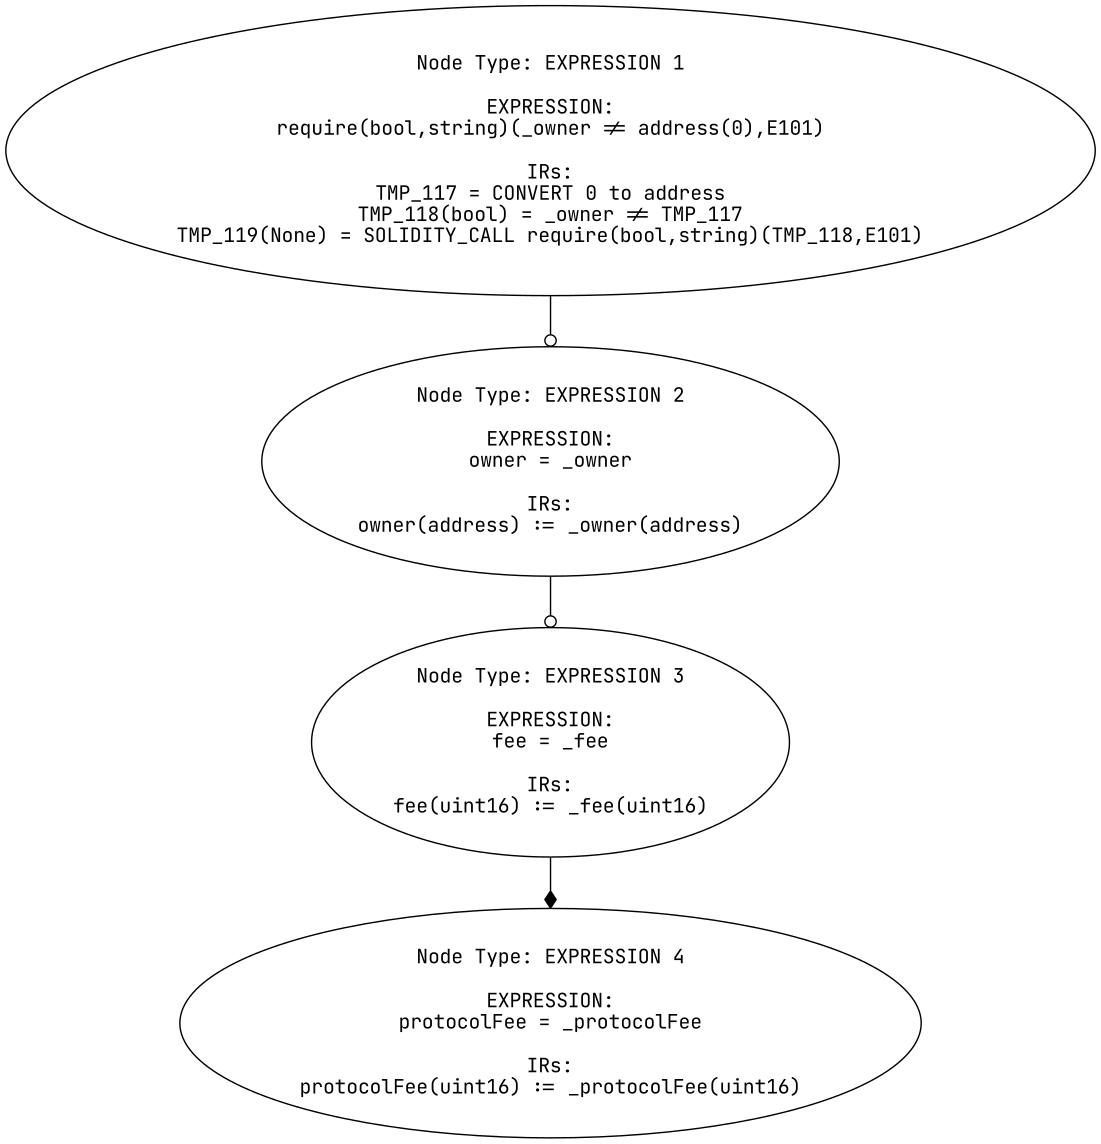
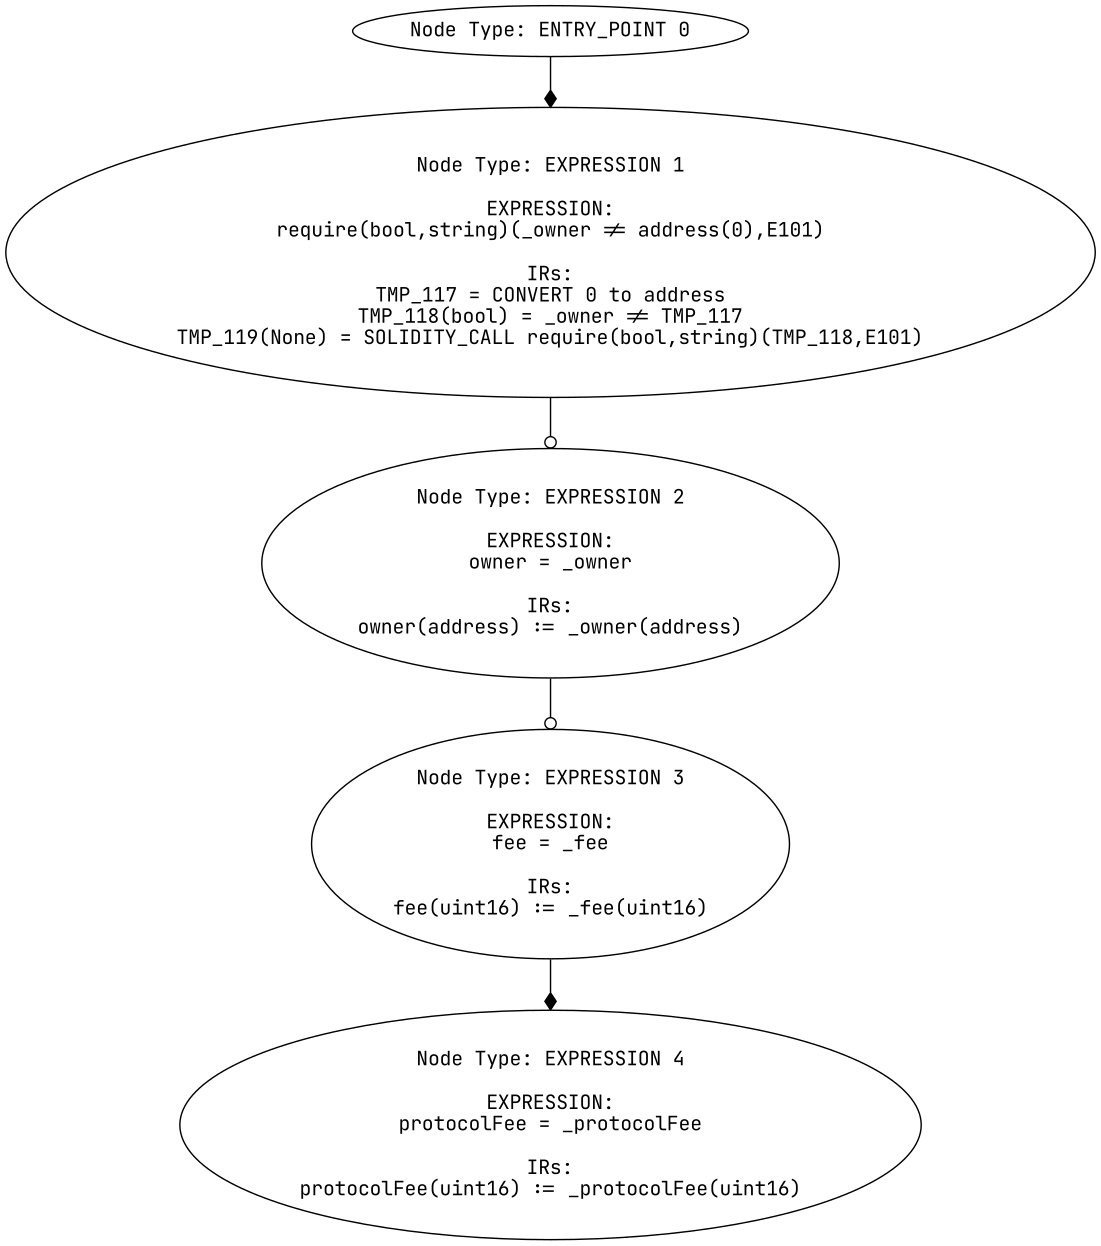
none -> (551, 31)
